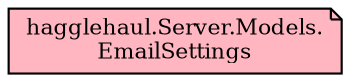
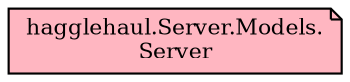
(175, 41) -> (175, 41)
